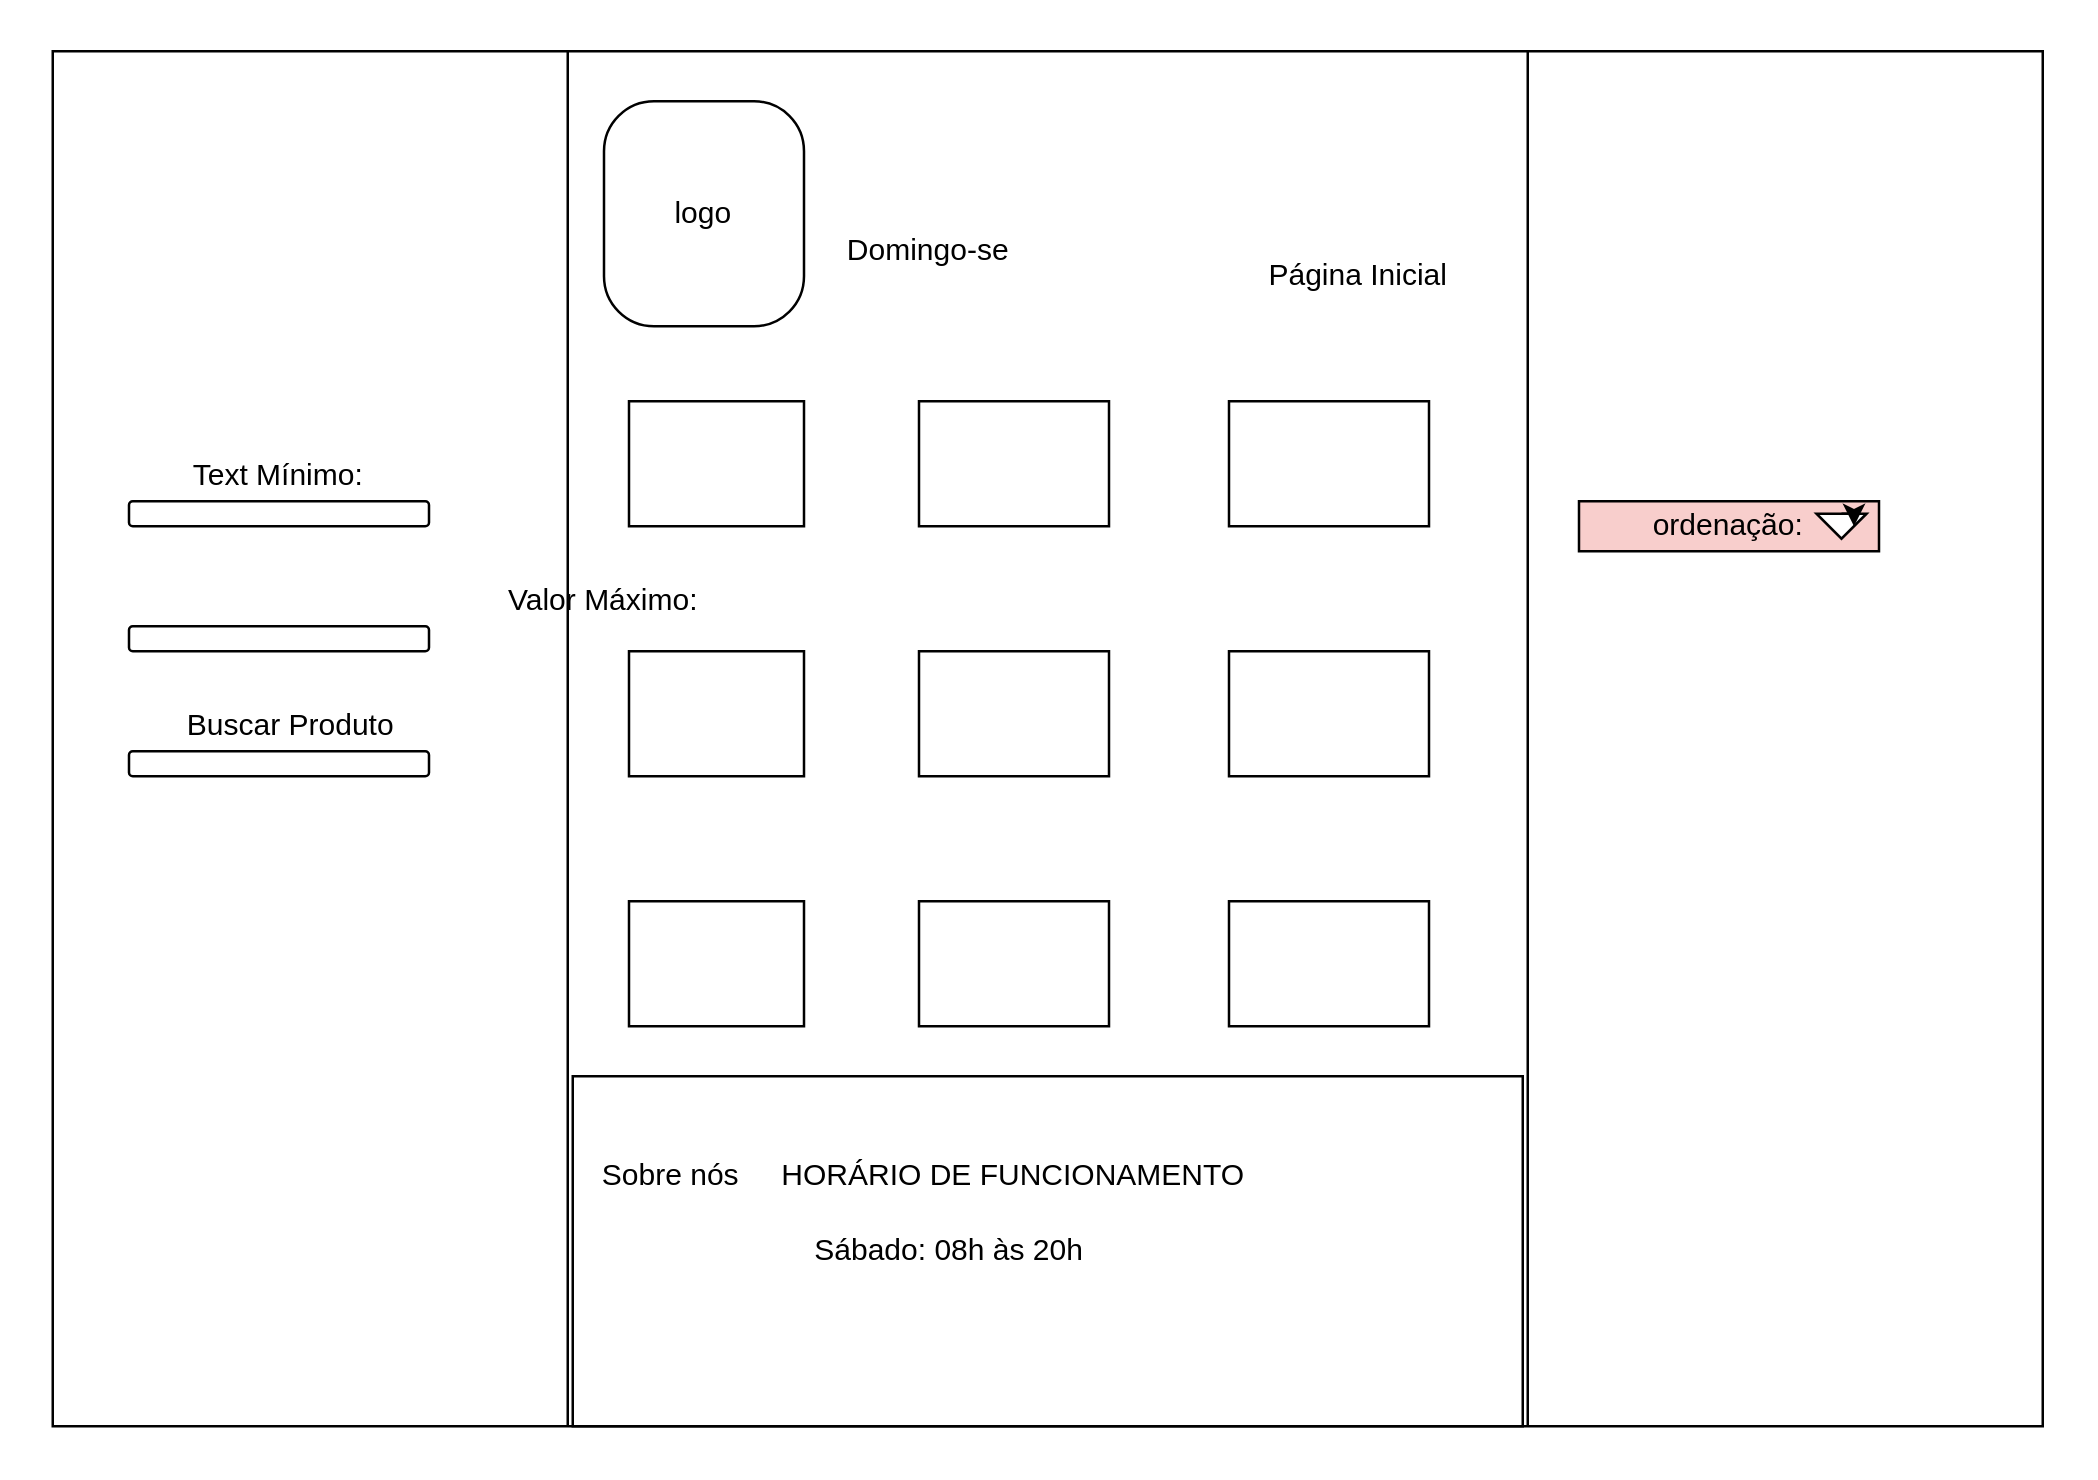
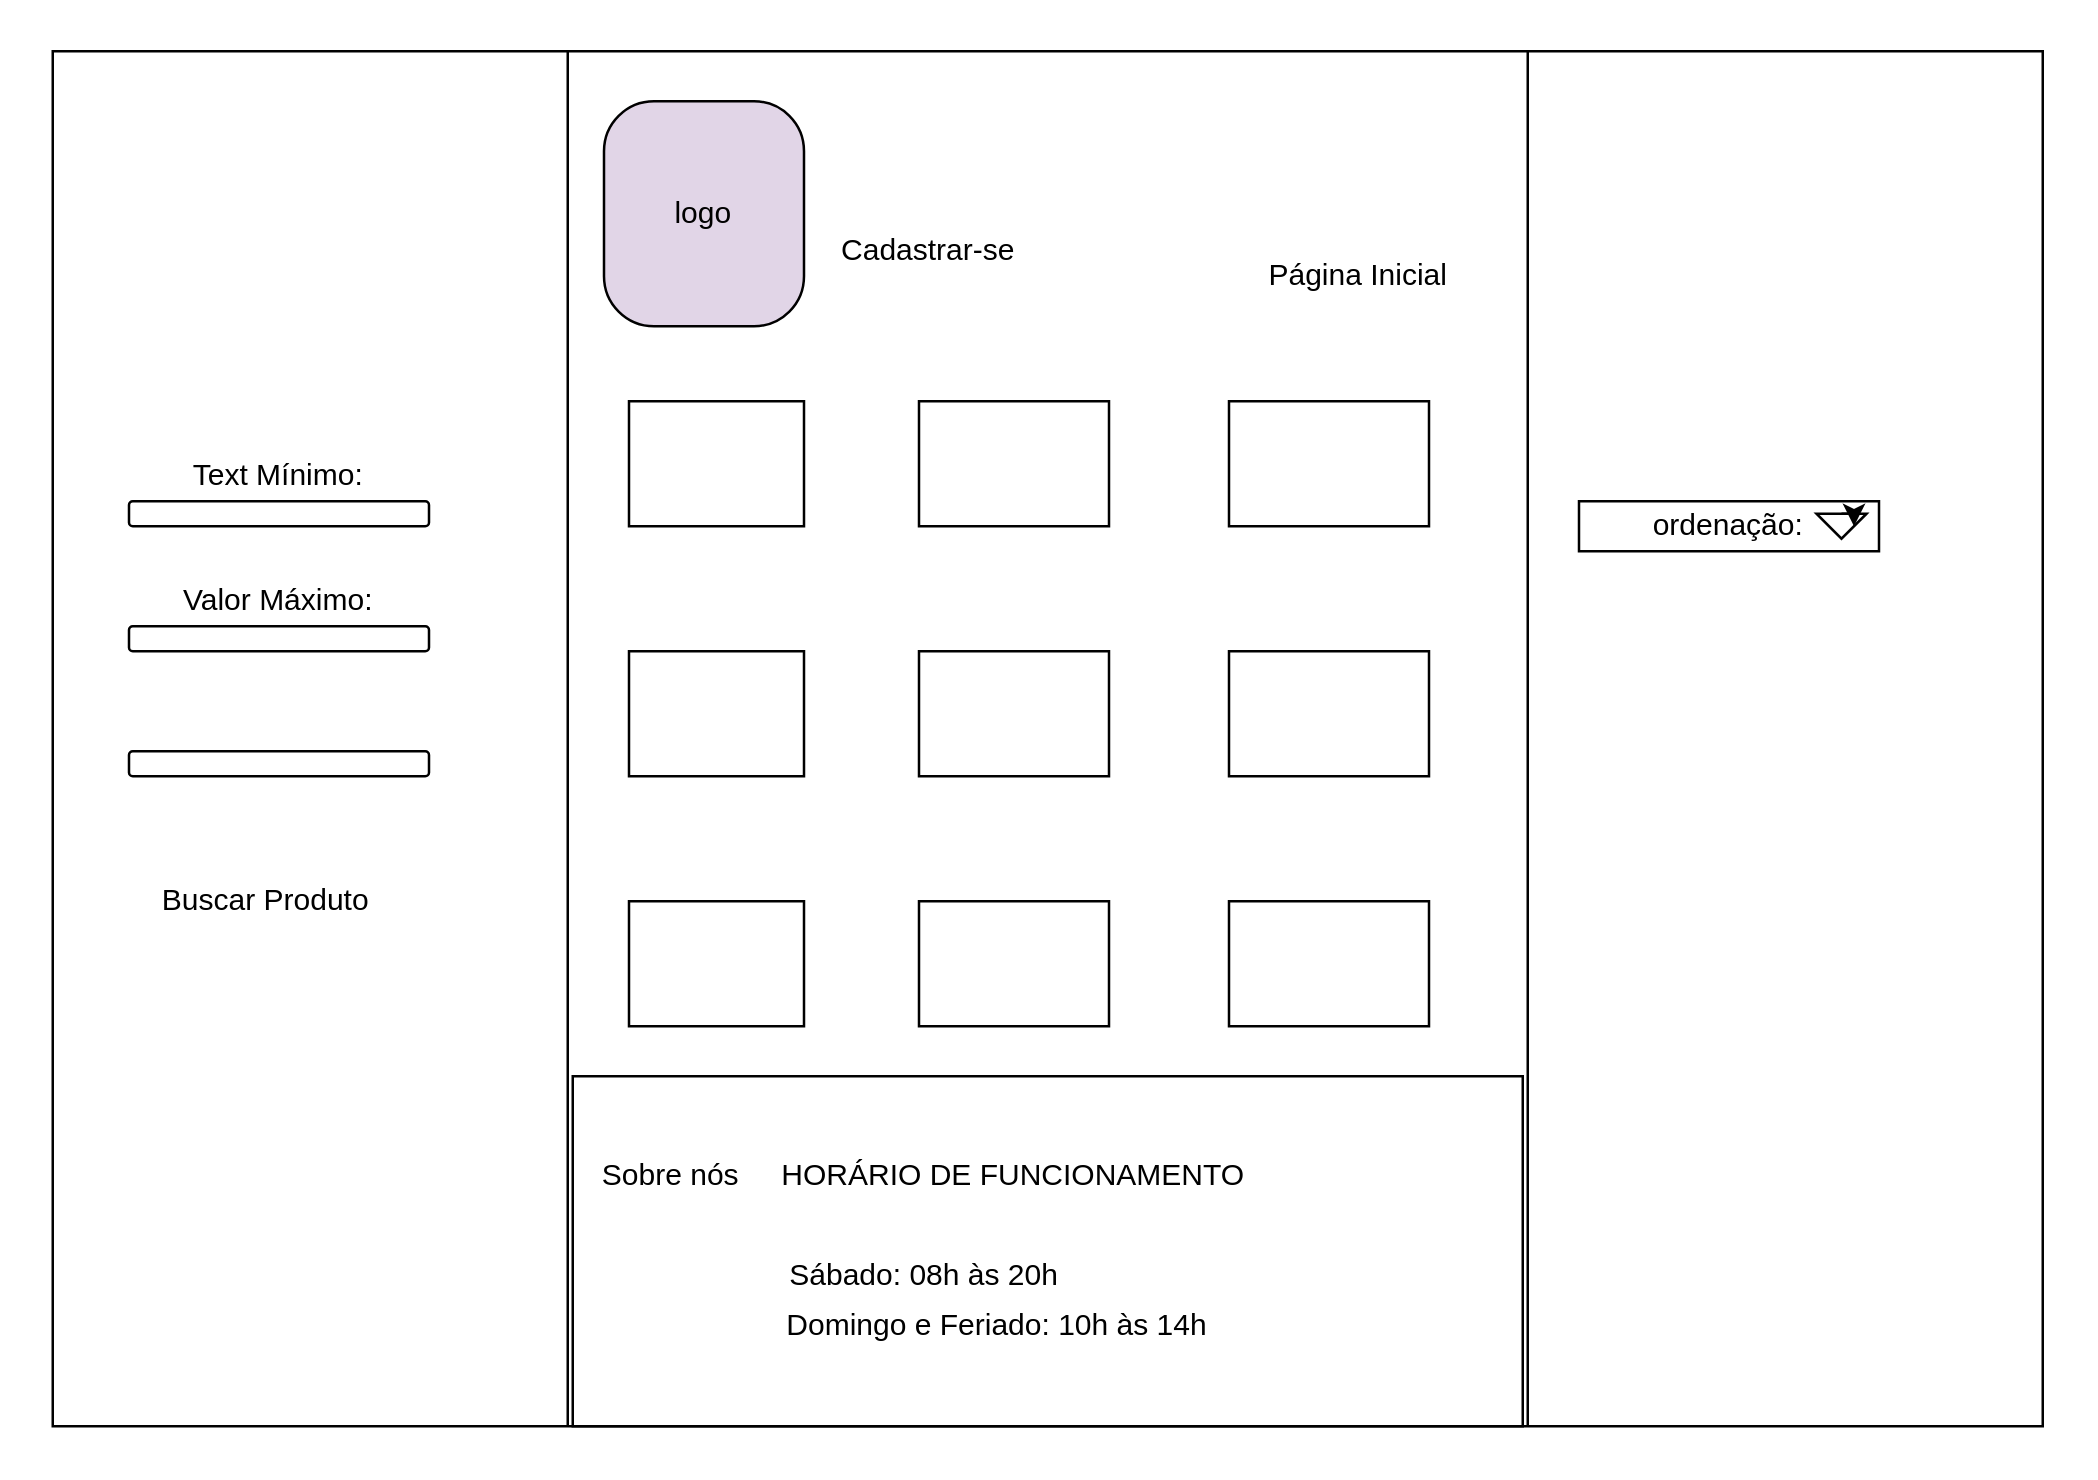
(704, 214) -> (704, 214)
(929, 251) -> (929, 251)
(1729, 526) -> (1729, 526)
(604, 601) -> (279, 601)
(291, 726) -> (266, 901)
(954, 1251) -> (929, 1276)
none -> (998, 1326)
